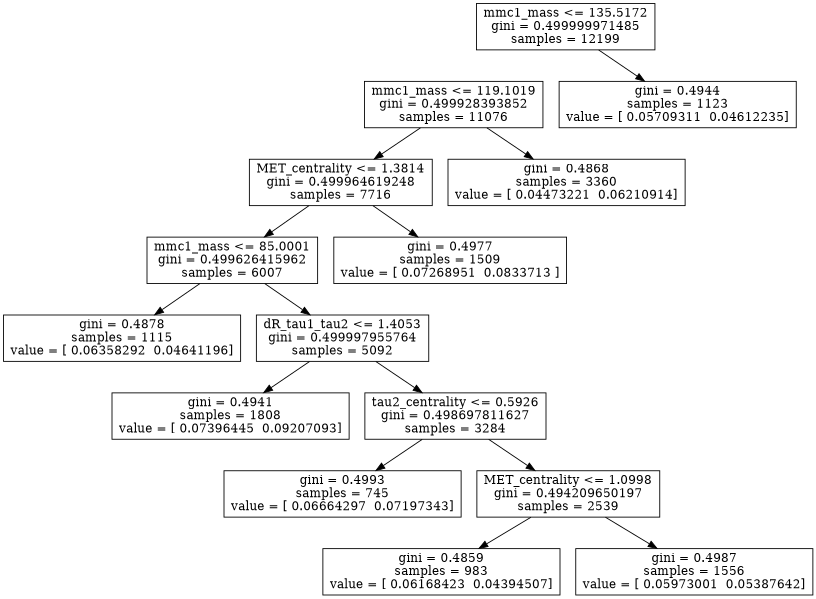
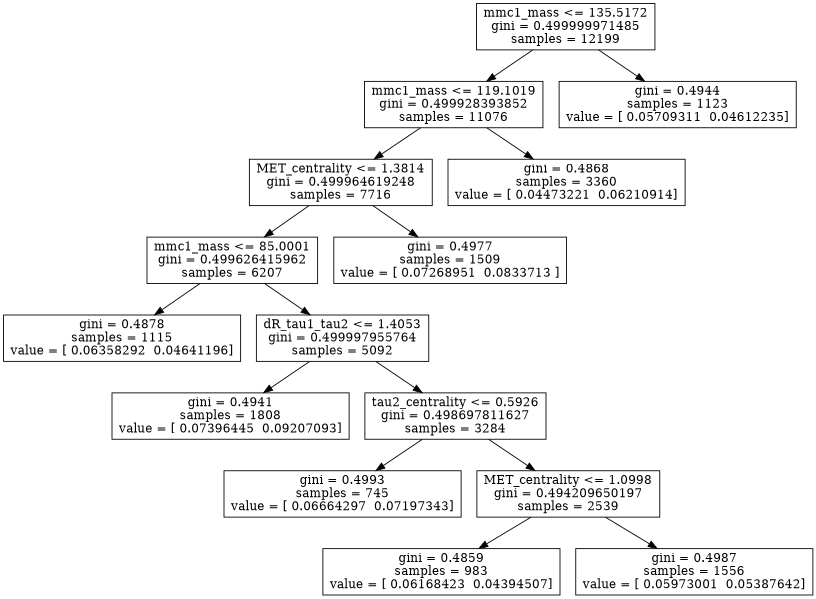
none -> (513, 63)
(232, 260) -> (232, 260)
